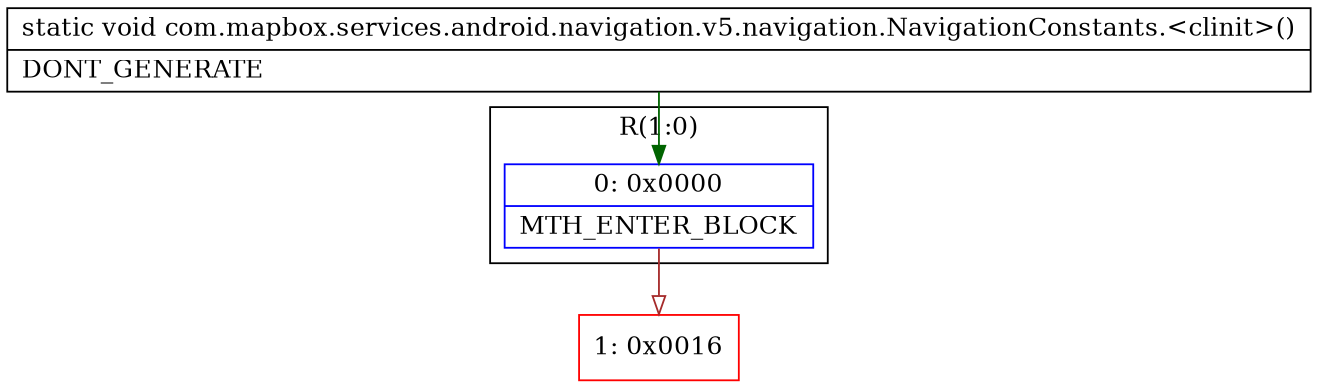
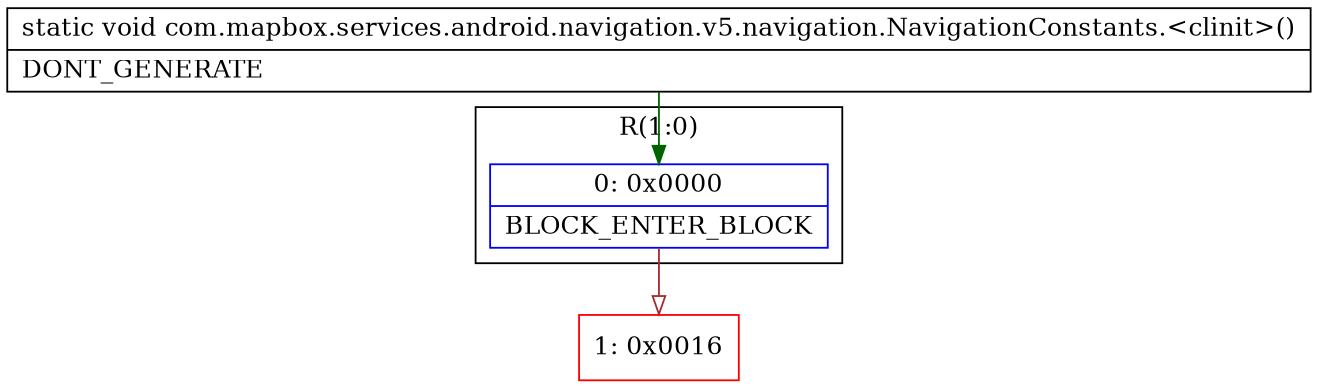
(659, 226) -> (659, 226)
